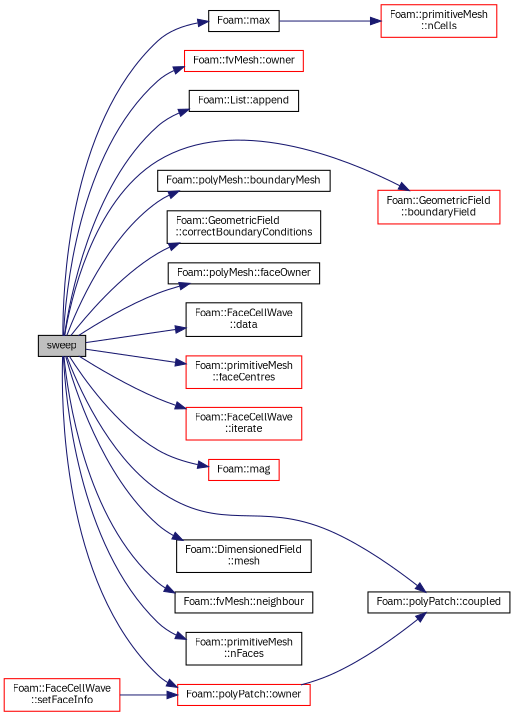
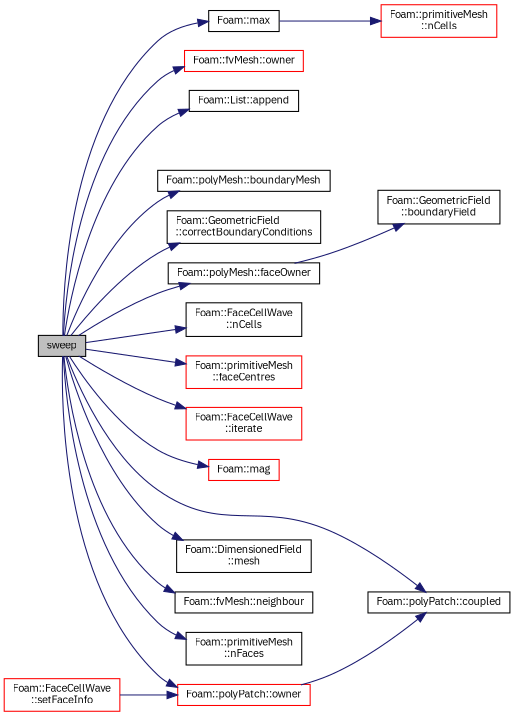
(180, 151) -> (345, 248)
(439, 207) -> (439, 207)
(244, 320) -> (244, 320)
